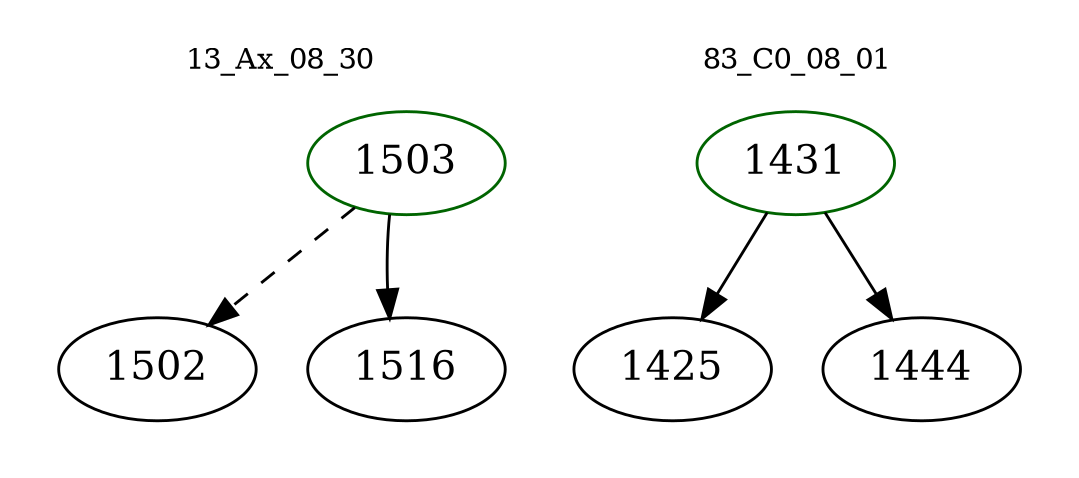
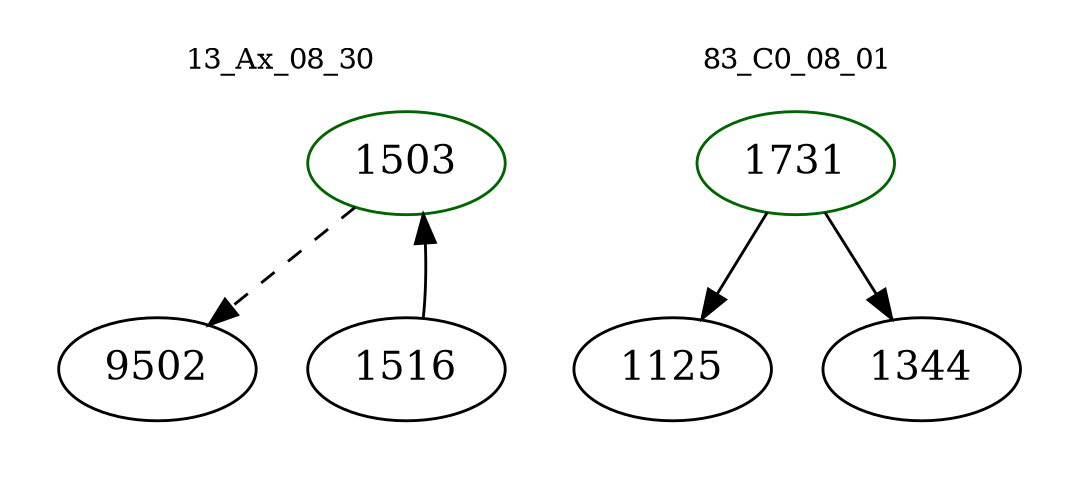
(796, 163) -> (796, 163)
(387, 252) -> (426, 281)
(157, 369) -> (157, 369)
(673, 369) -> (673, 369)
(922, 369) -> (922, 369)
